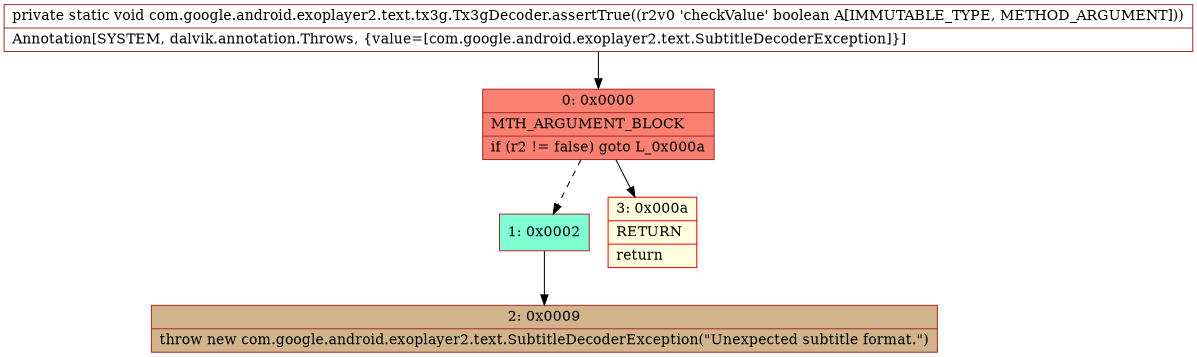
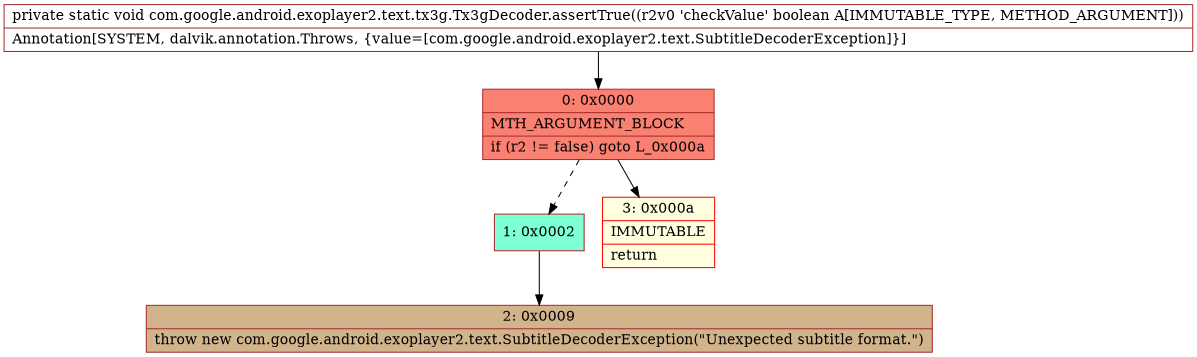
(649, 232) -> (659, 232)
